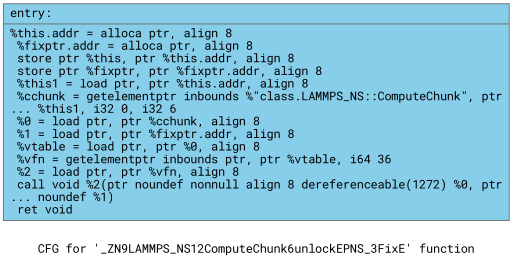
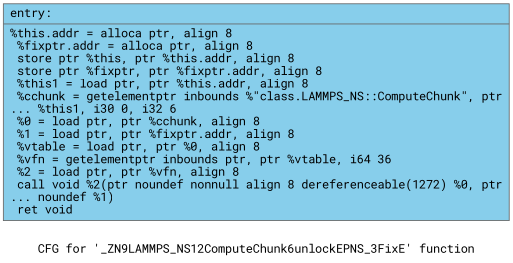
(94, 109) -> (94, 109)
